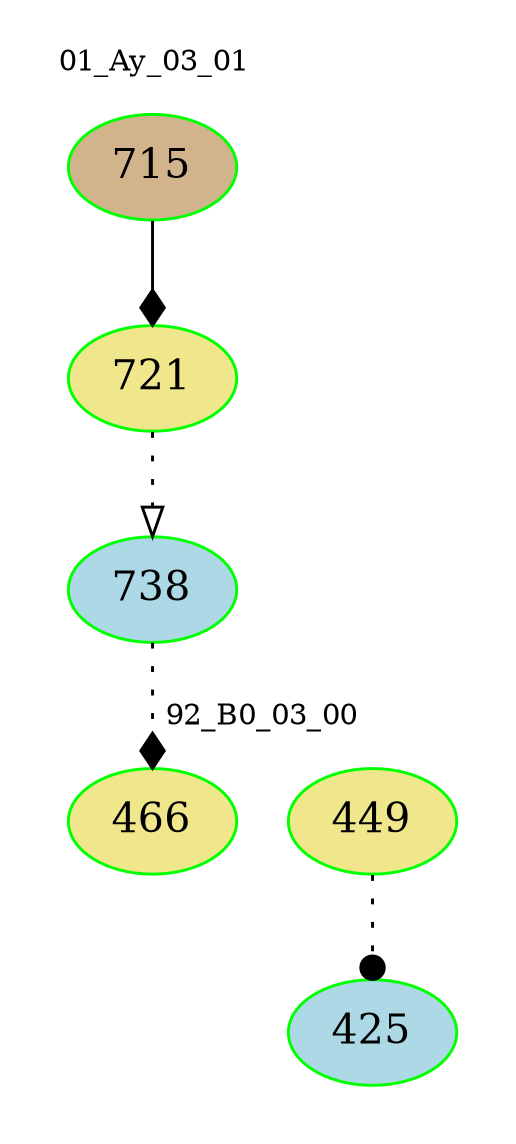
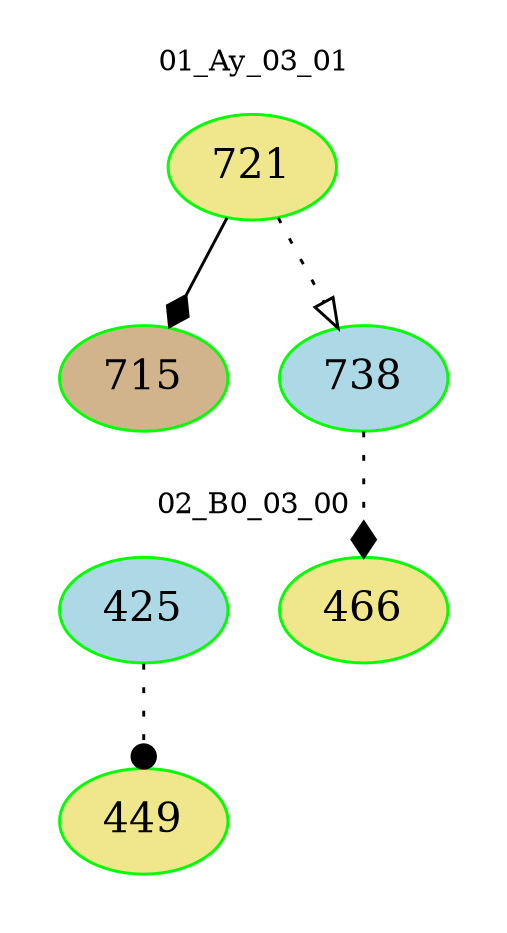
(153, 255) -> (207, 256)
(263, 717) -> (254, 506)
(373, 915) -> (144, 704)
